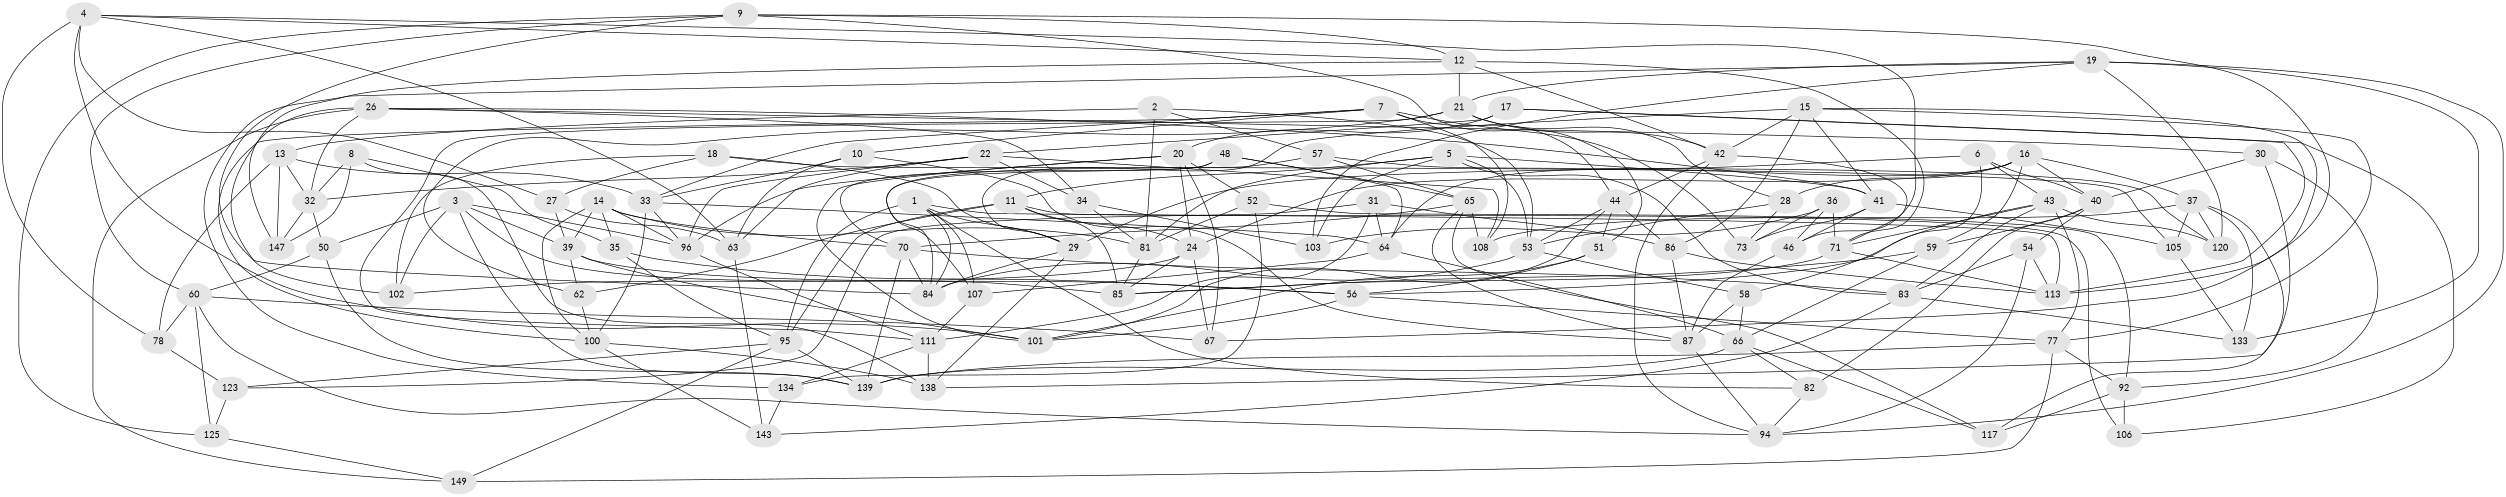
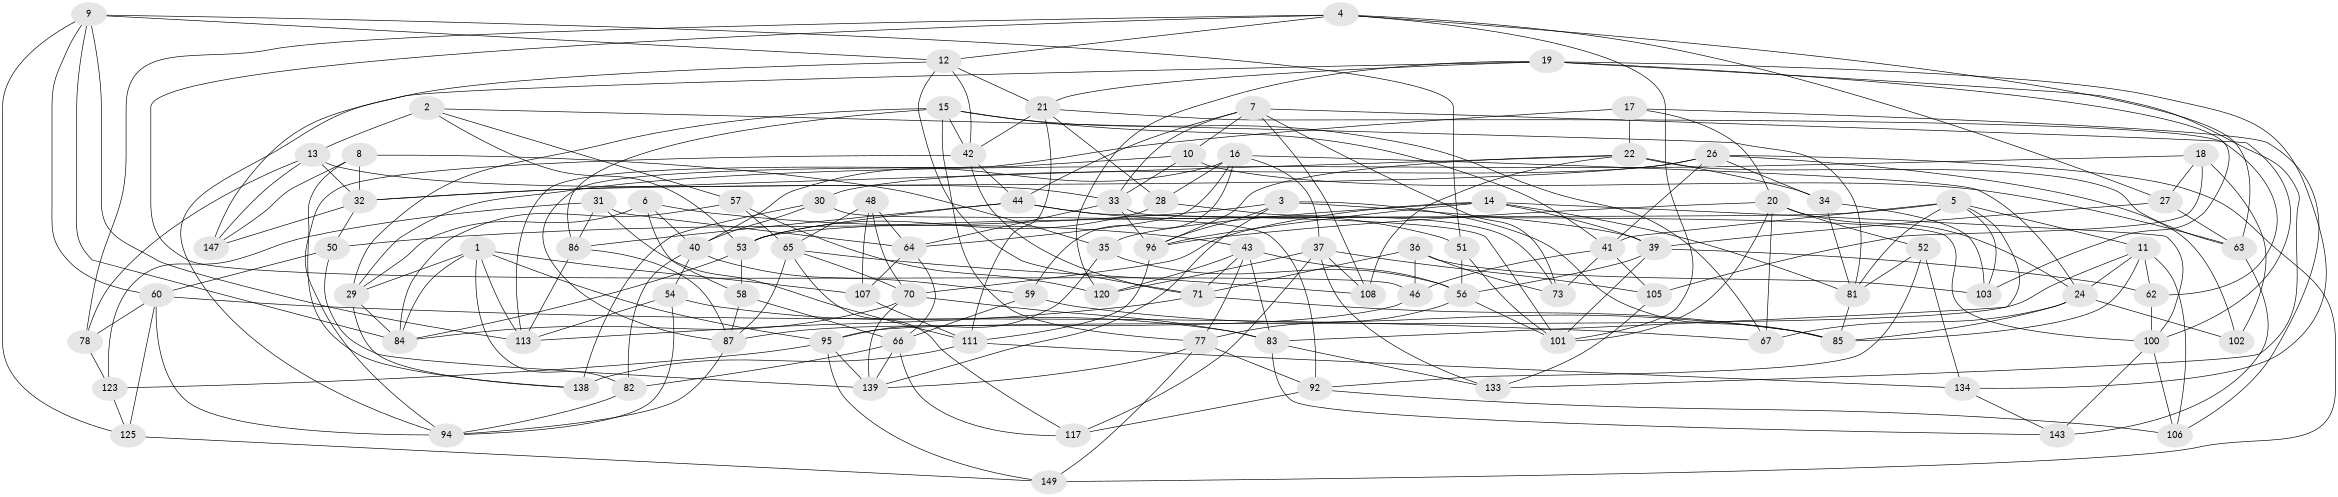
(419, 245) -> none
(762, 358) -> (2163, 389)
